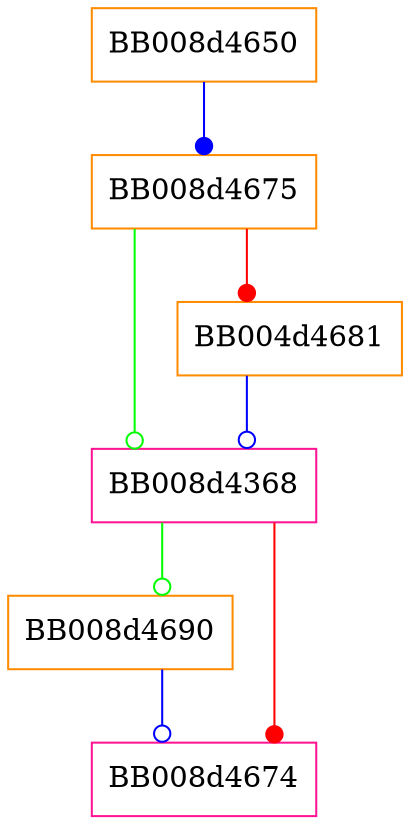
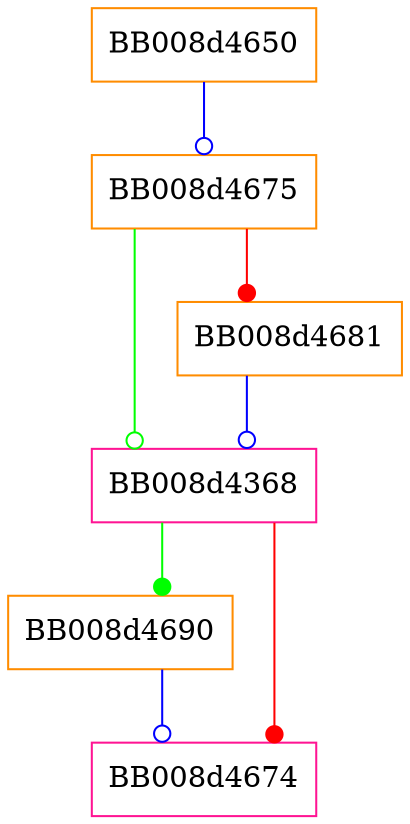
(204, 110) -> (204, 110)
(290, 339) -> (290, 339)
(162, 551) -> (162, 551)
